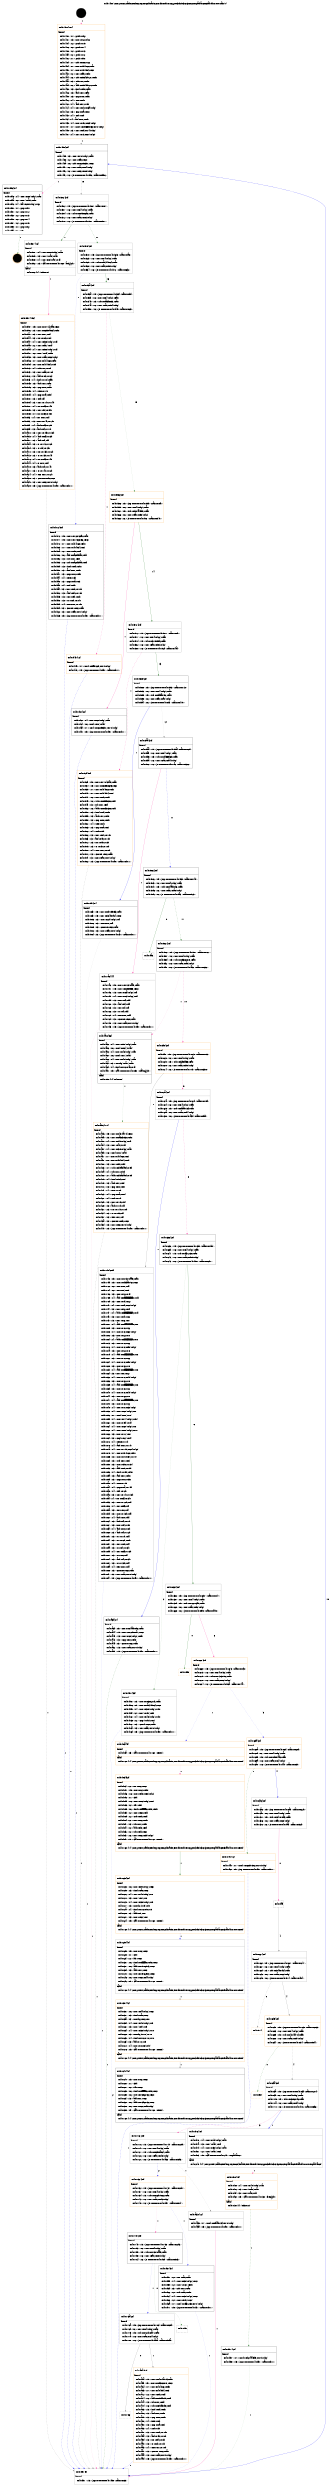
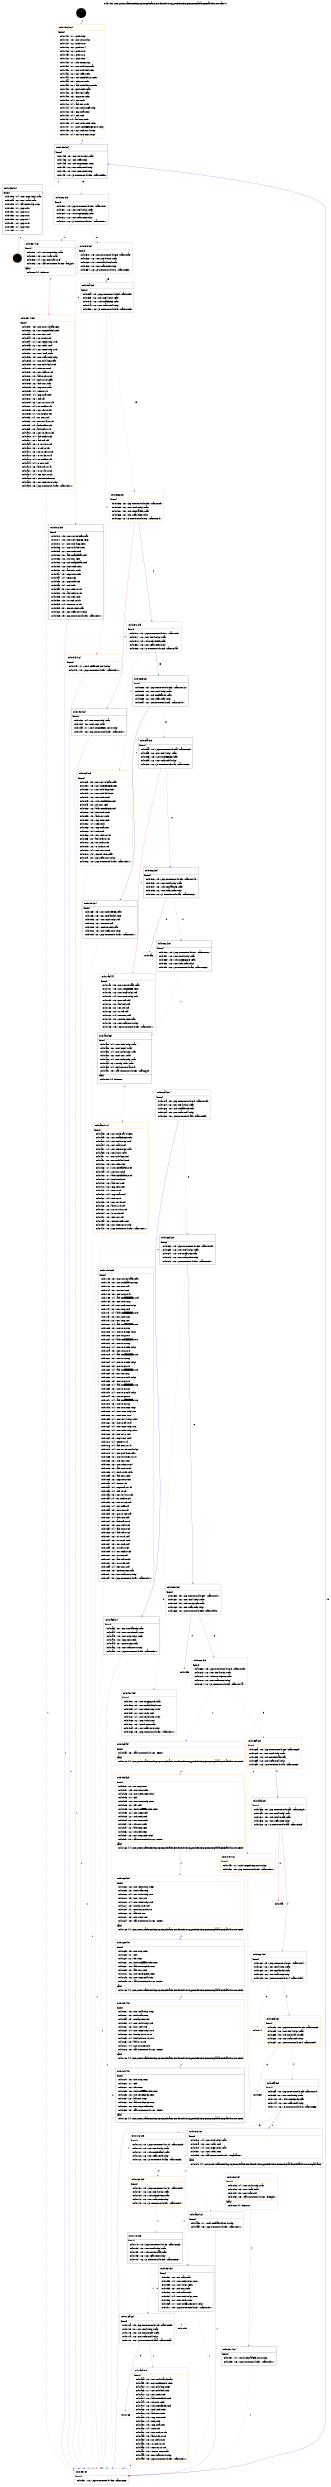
(153, 572) -> (153, 572)
(183, 1058) -> none
(279, 1929) -> (286, 1889)
(253, 2170) -> none
